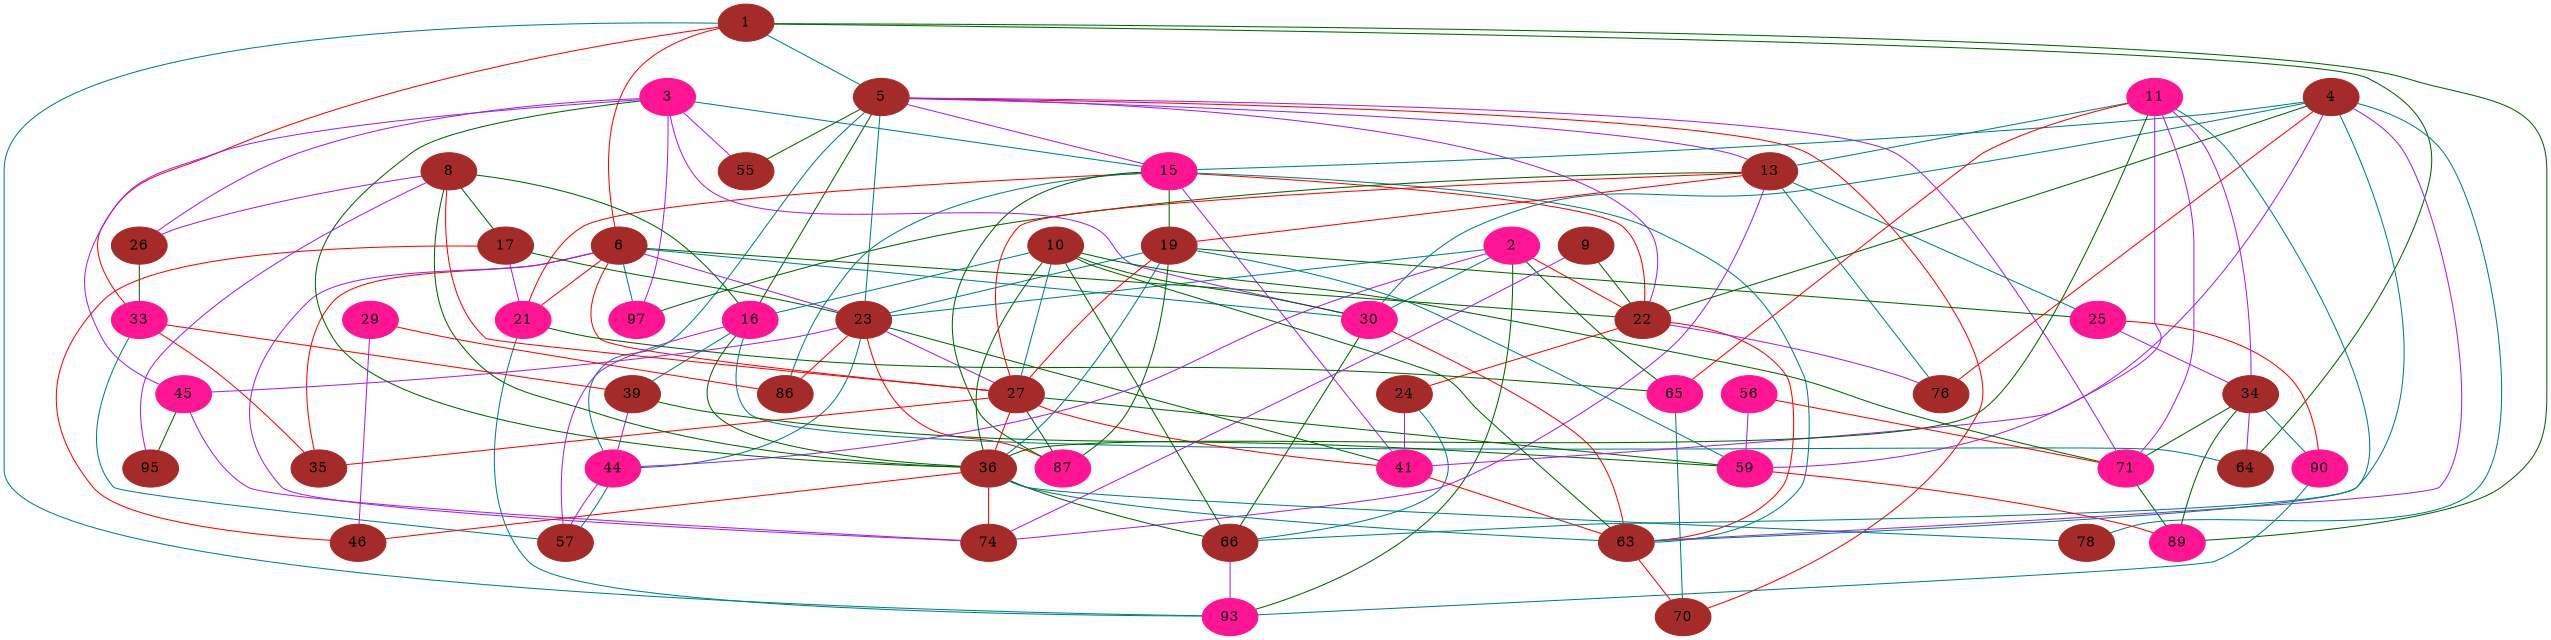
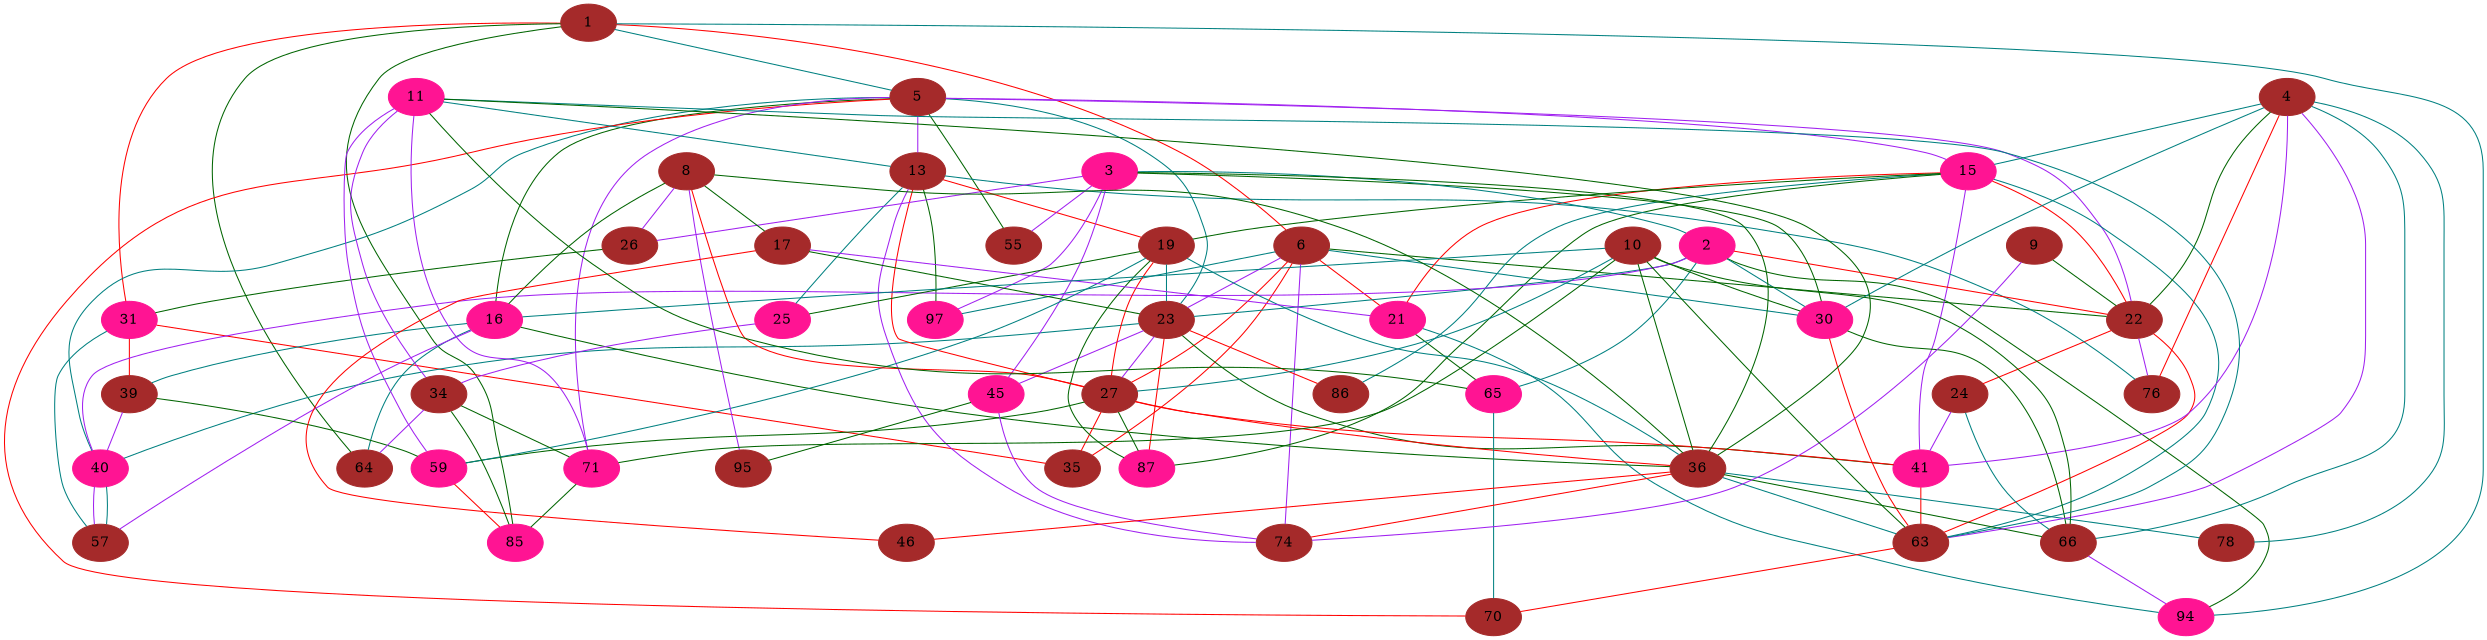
(918, 134) -> (1414, 183)
(993, 213) -> (1503, 189)
(1898, 218) -> (826, 356)
(139, 320) -> (129, 320)
(370, 320) -> none
(1589, 323) -> (1620, 342)
(1749, 394) -> none
(613, 469) -> (100, 469)
(2320, 469) -> none
(2177, 543) -> (515, 543)
(1230, 617) -> (2186, 617)
